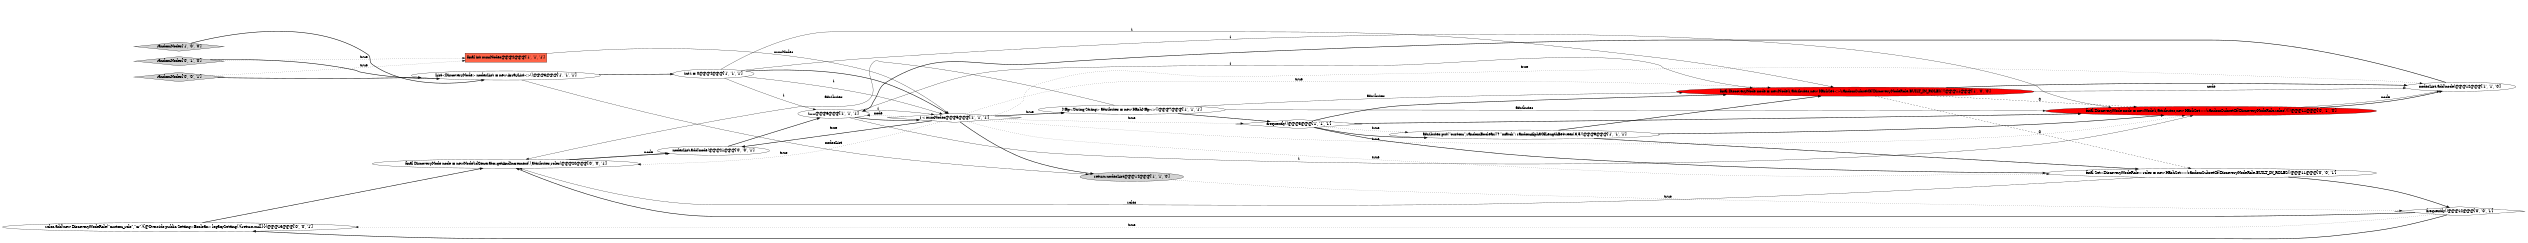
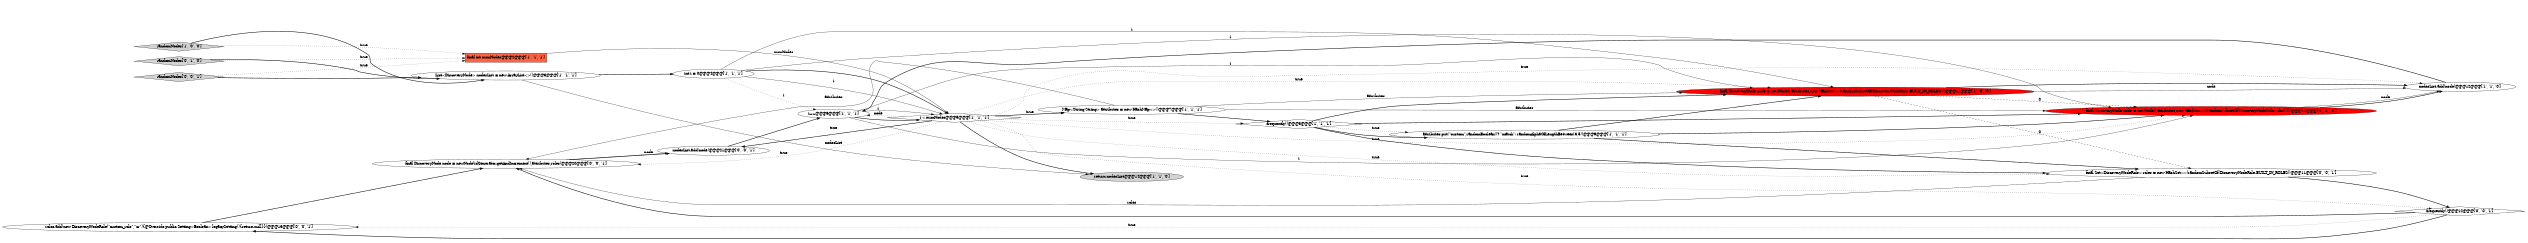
none -> (340, 47)
(768, 95) -> (768, 95)
(1785, 201) -> (1698, 189)
